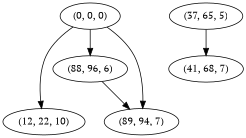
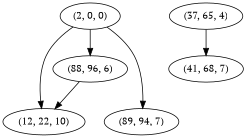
(90, 16) -> (90, 16)
(206, 16) -> (206, 16)
(113, 93) -> (70, 93)
